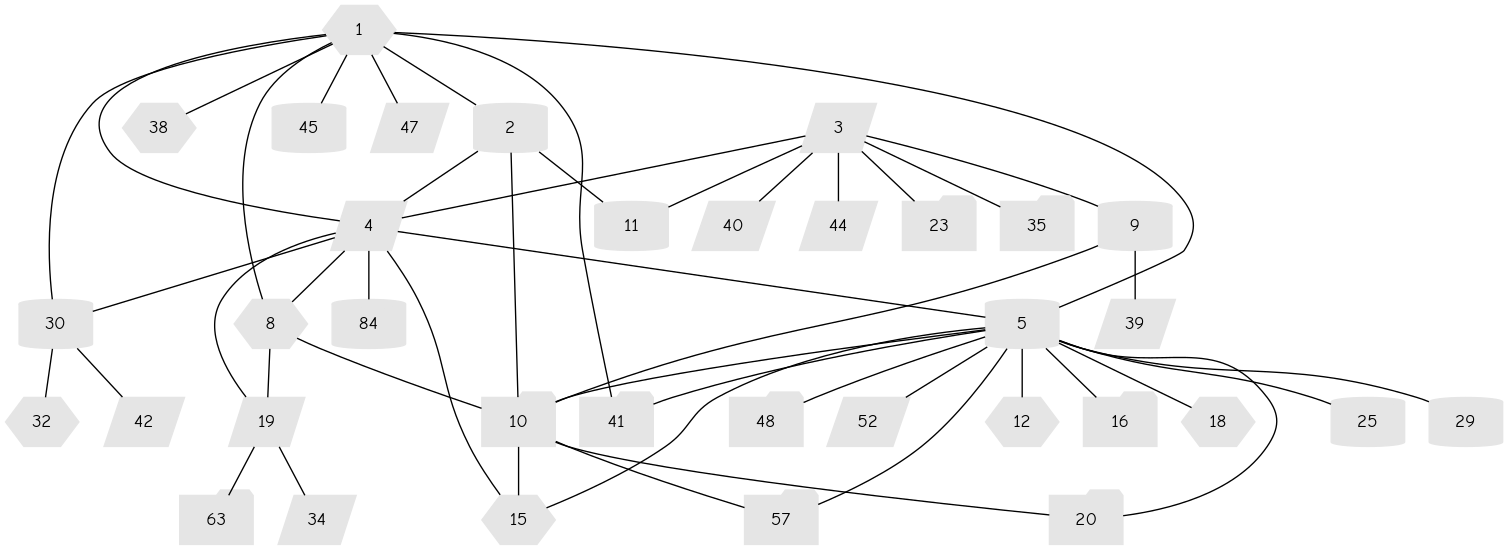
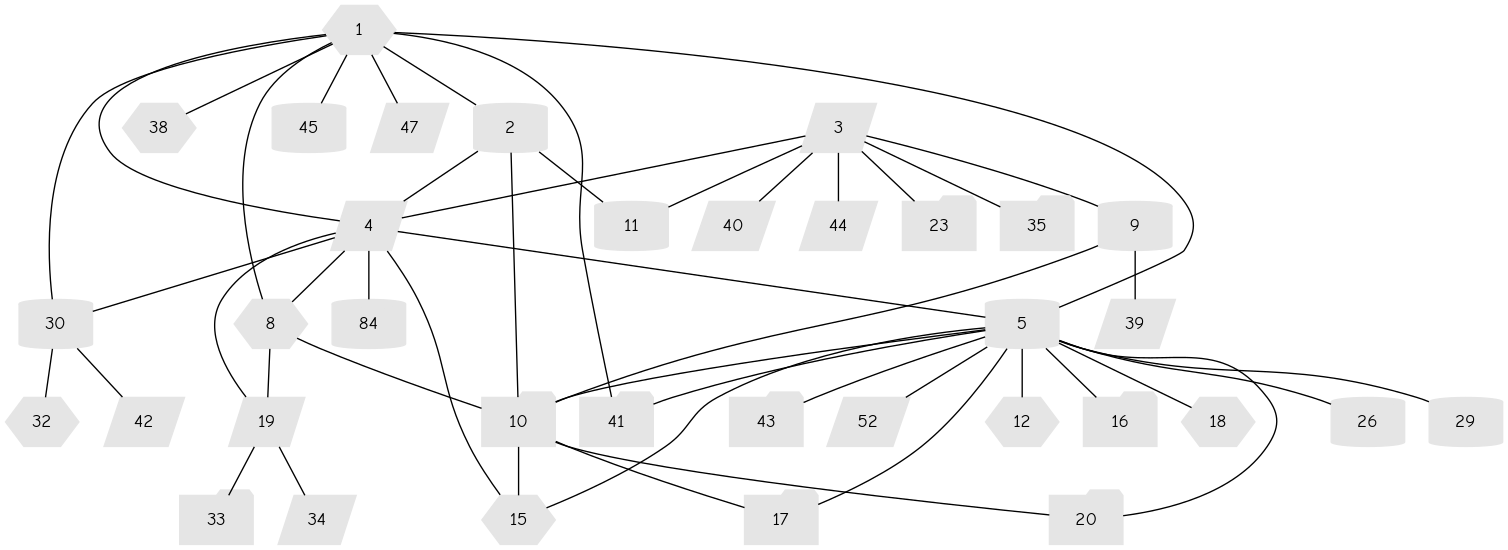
(766, 422) -> (766, 422)
(1368, 422) -> (1368, 422)
(216, 520) -> (216, 520)
(781, 520) -> (781, 520)
